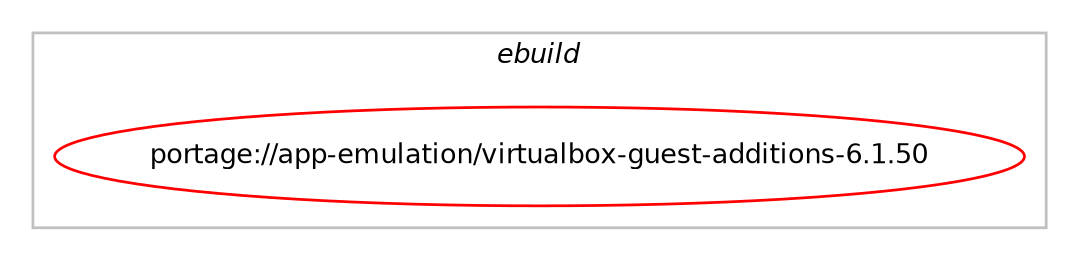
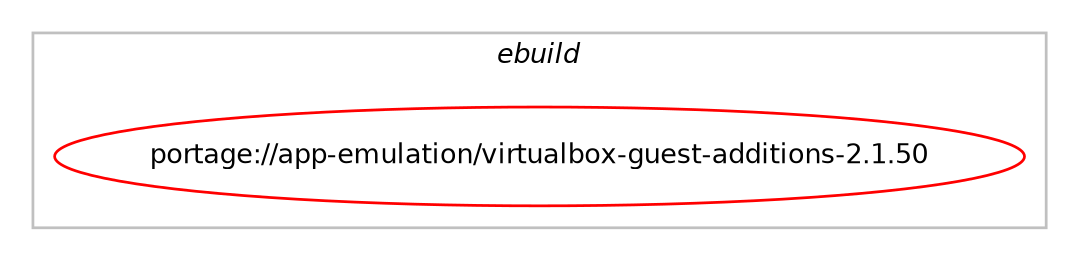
(540, 156) -> (540, 156)
